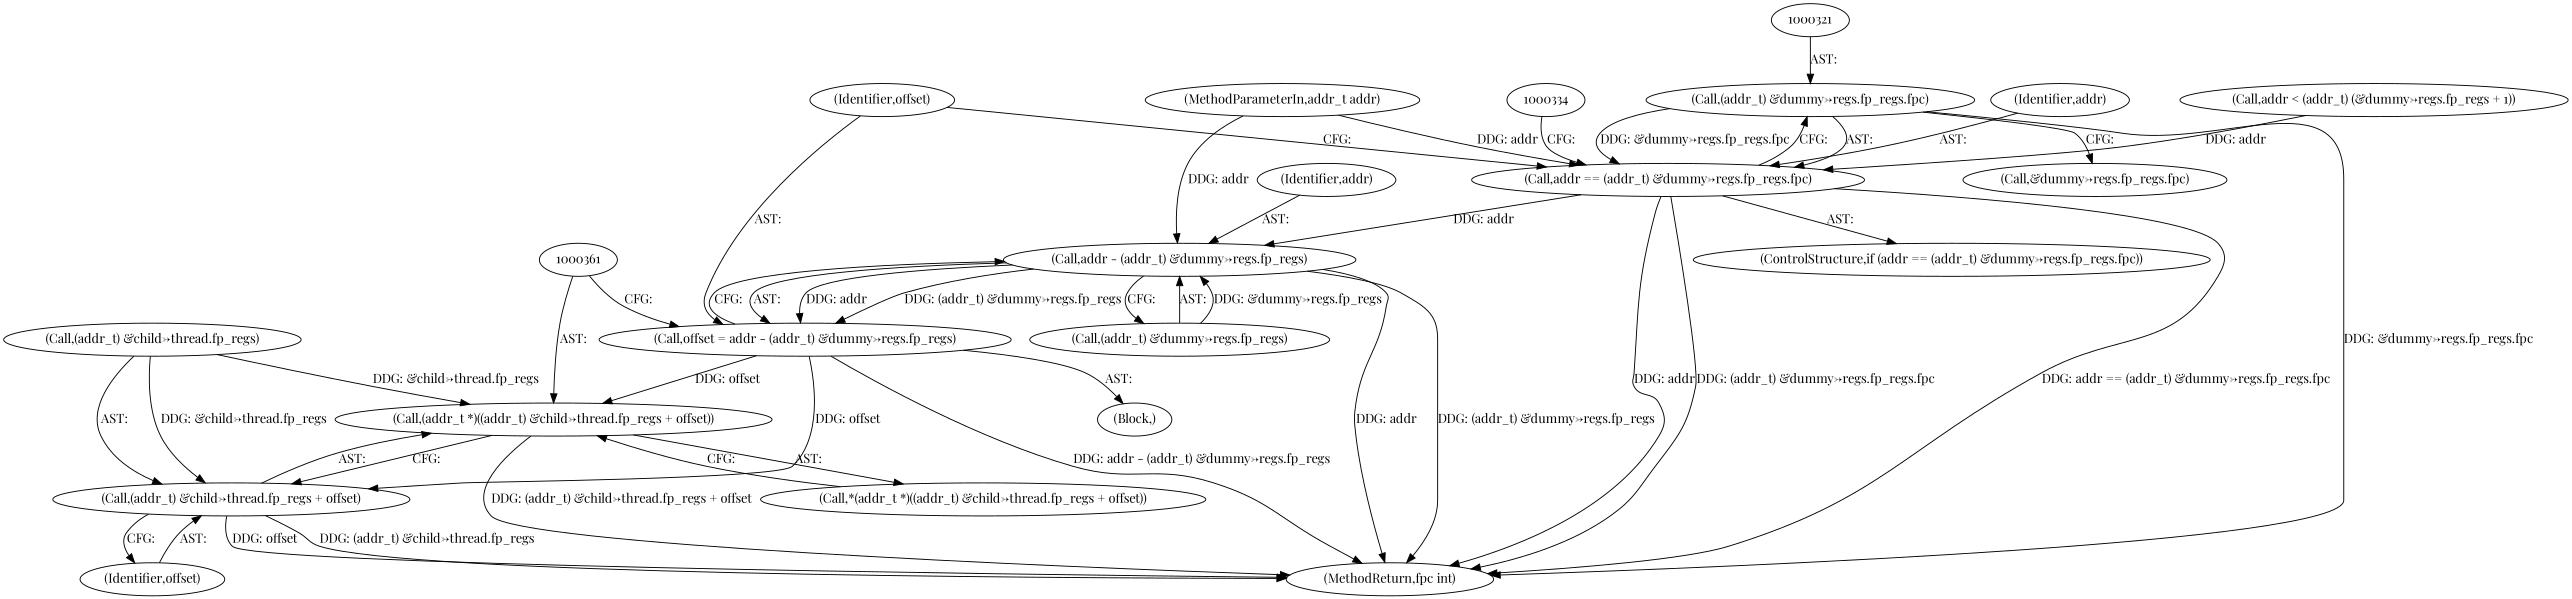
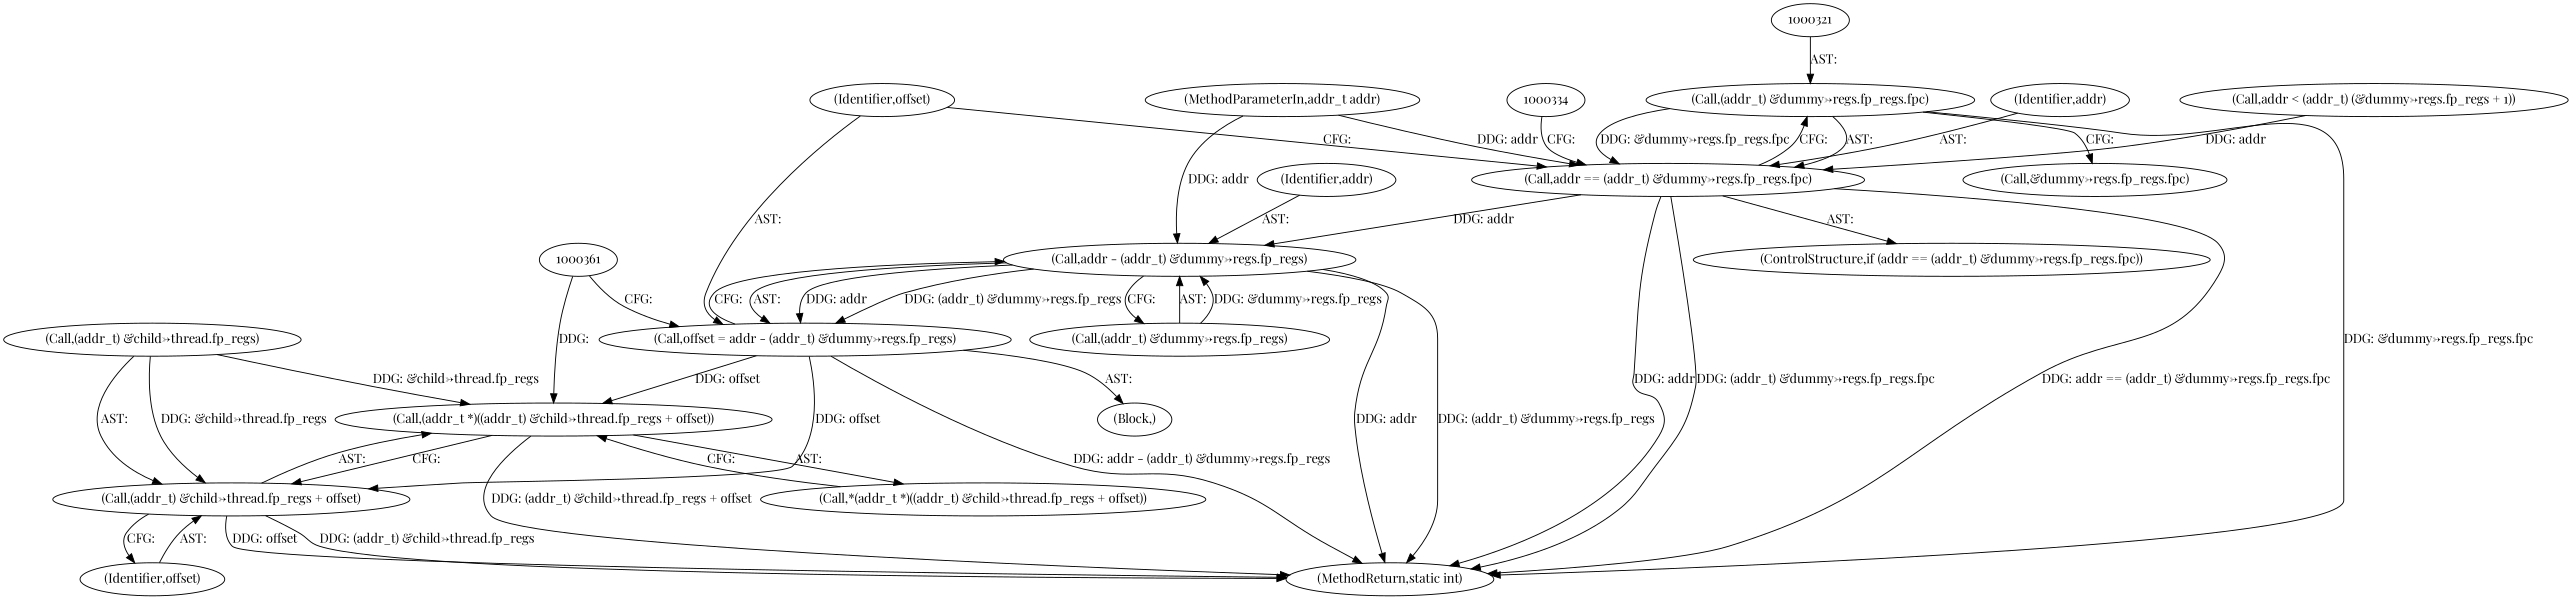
(576, 340) -> (576, 340)
(1390, 579) -> (1390, 579)
